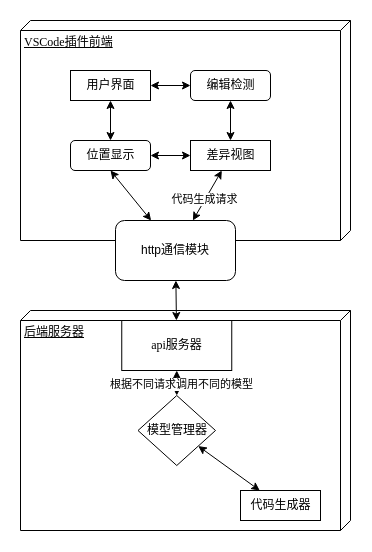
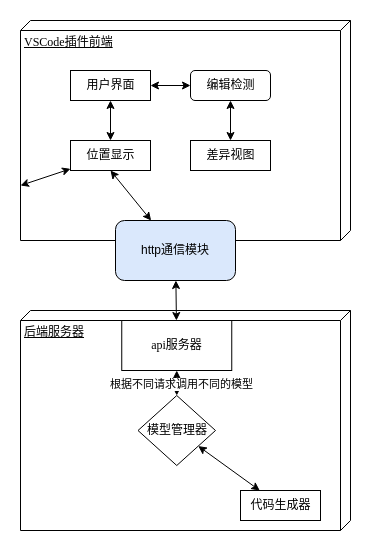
(111, 156) -> (111, 156)
(170, 156) -> (46, 177)
(207, 196) -> none
(176, 251) -> (176, 251)
